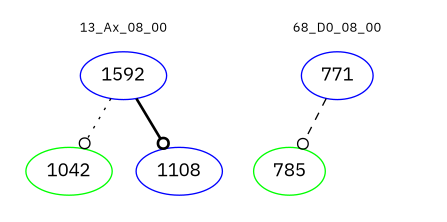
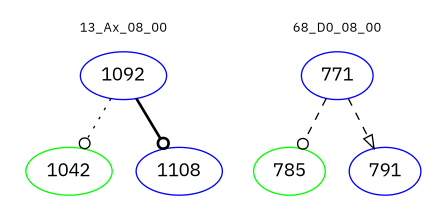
(123, 76) -> (123, 76)
none -> (385, 171)
